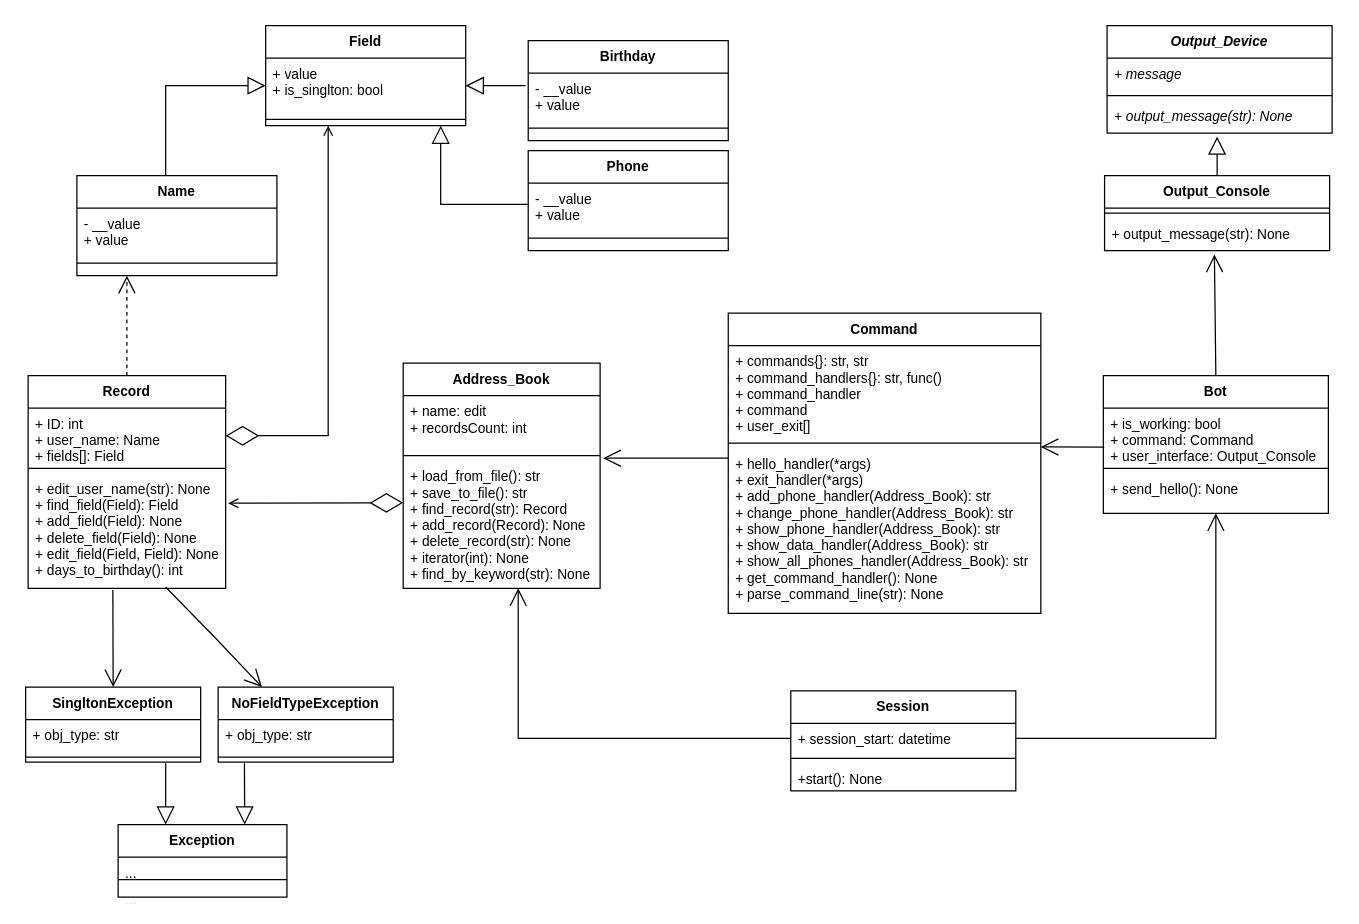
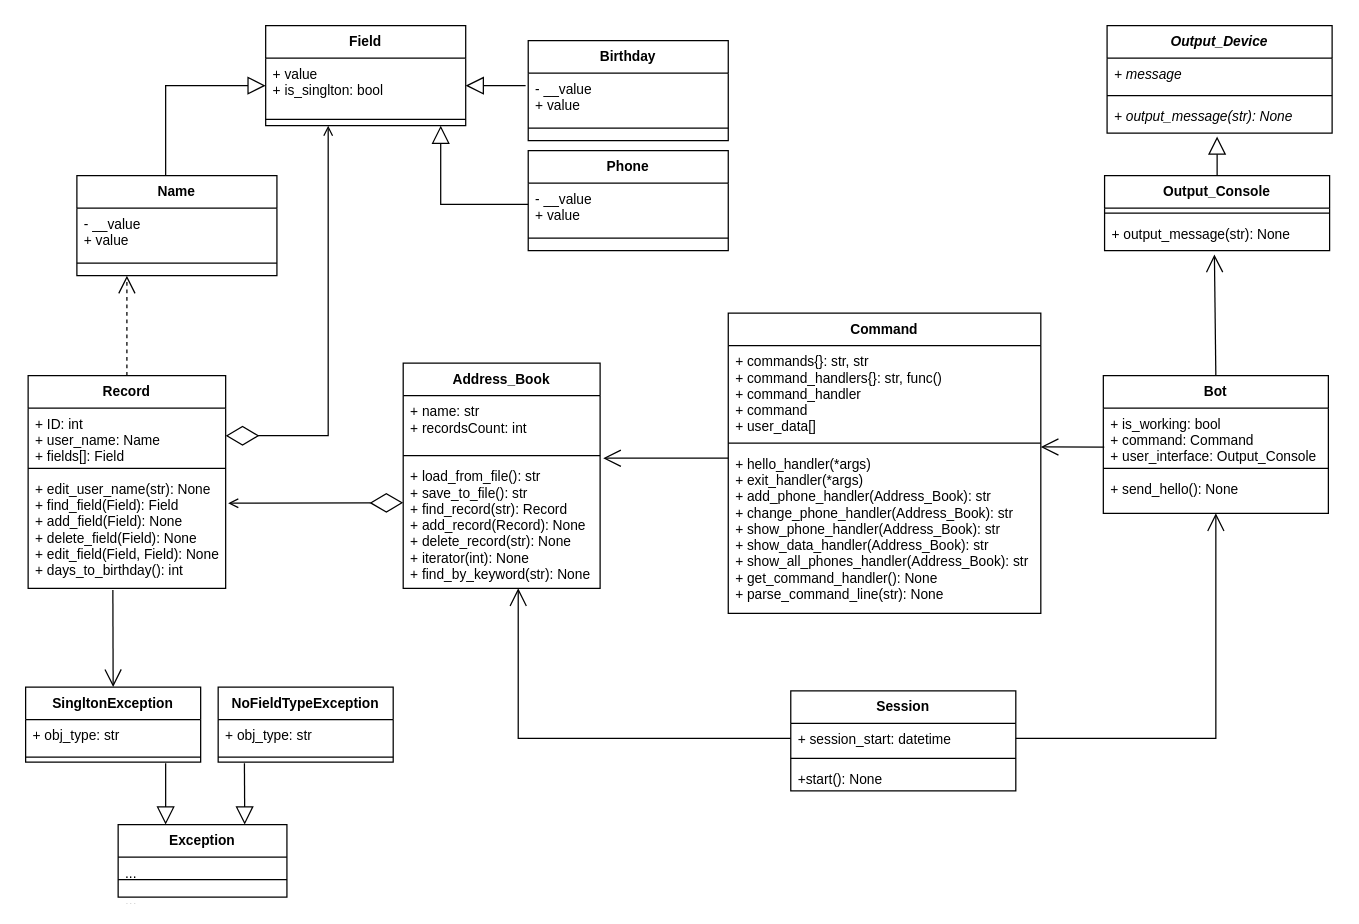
(811, 362) -> (811, 362)
(449, 412) -> (447, 412)
(215, 637) -> none
